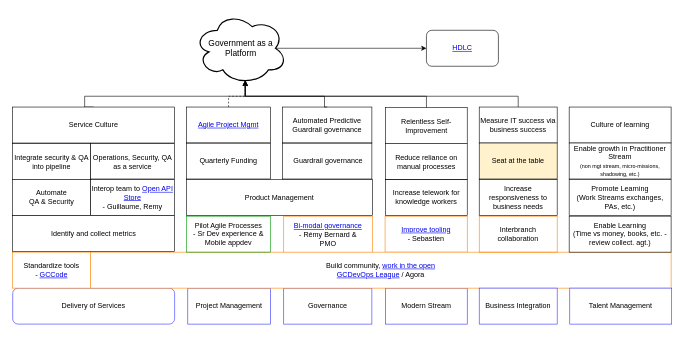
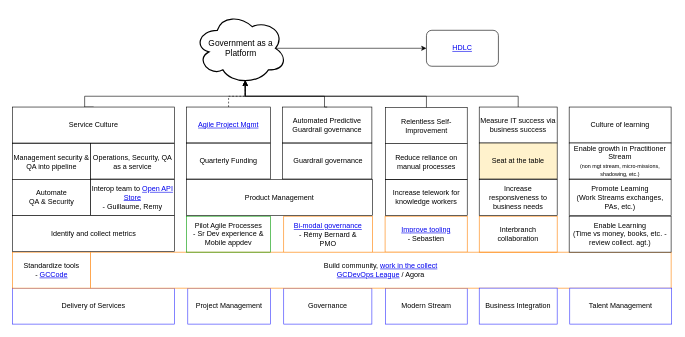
(51, 162) -> (51, 162)
(381, 270) -> (381, 270)
(93, 306) -> (93, 306)
